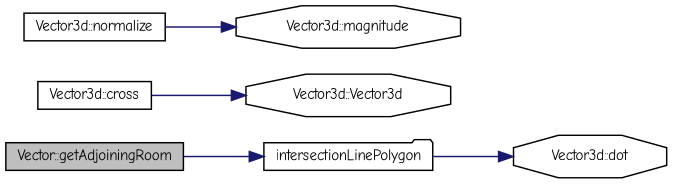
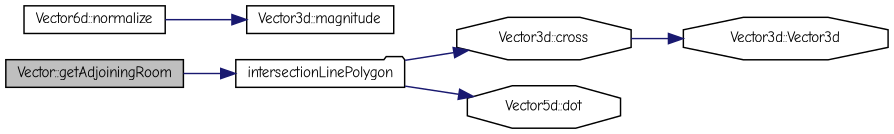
(95, 27) -> (95, 20)
(348, 27) -> (320, 20)
none -> (429, 56)
(95, 95) -> (544, 39)
(590, 157) -> (544, 107)
